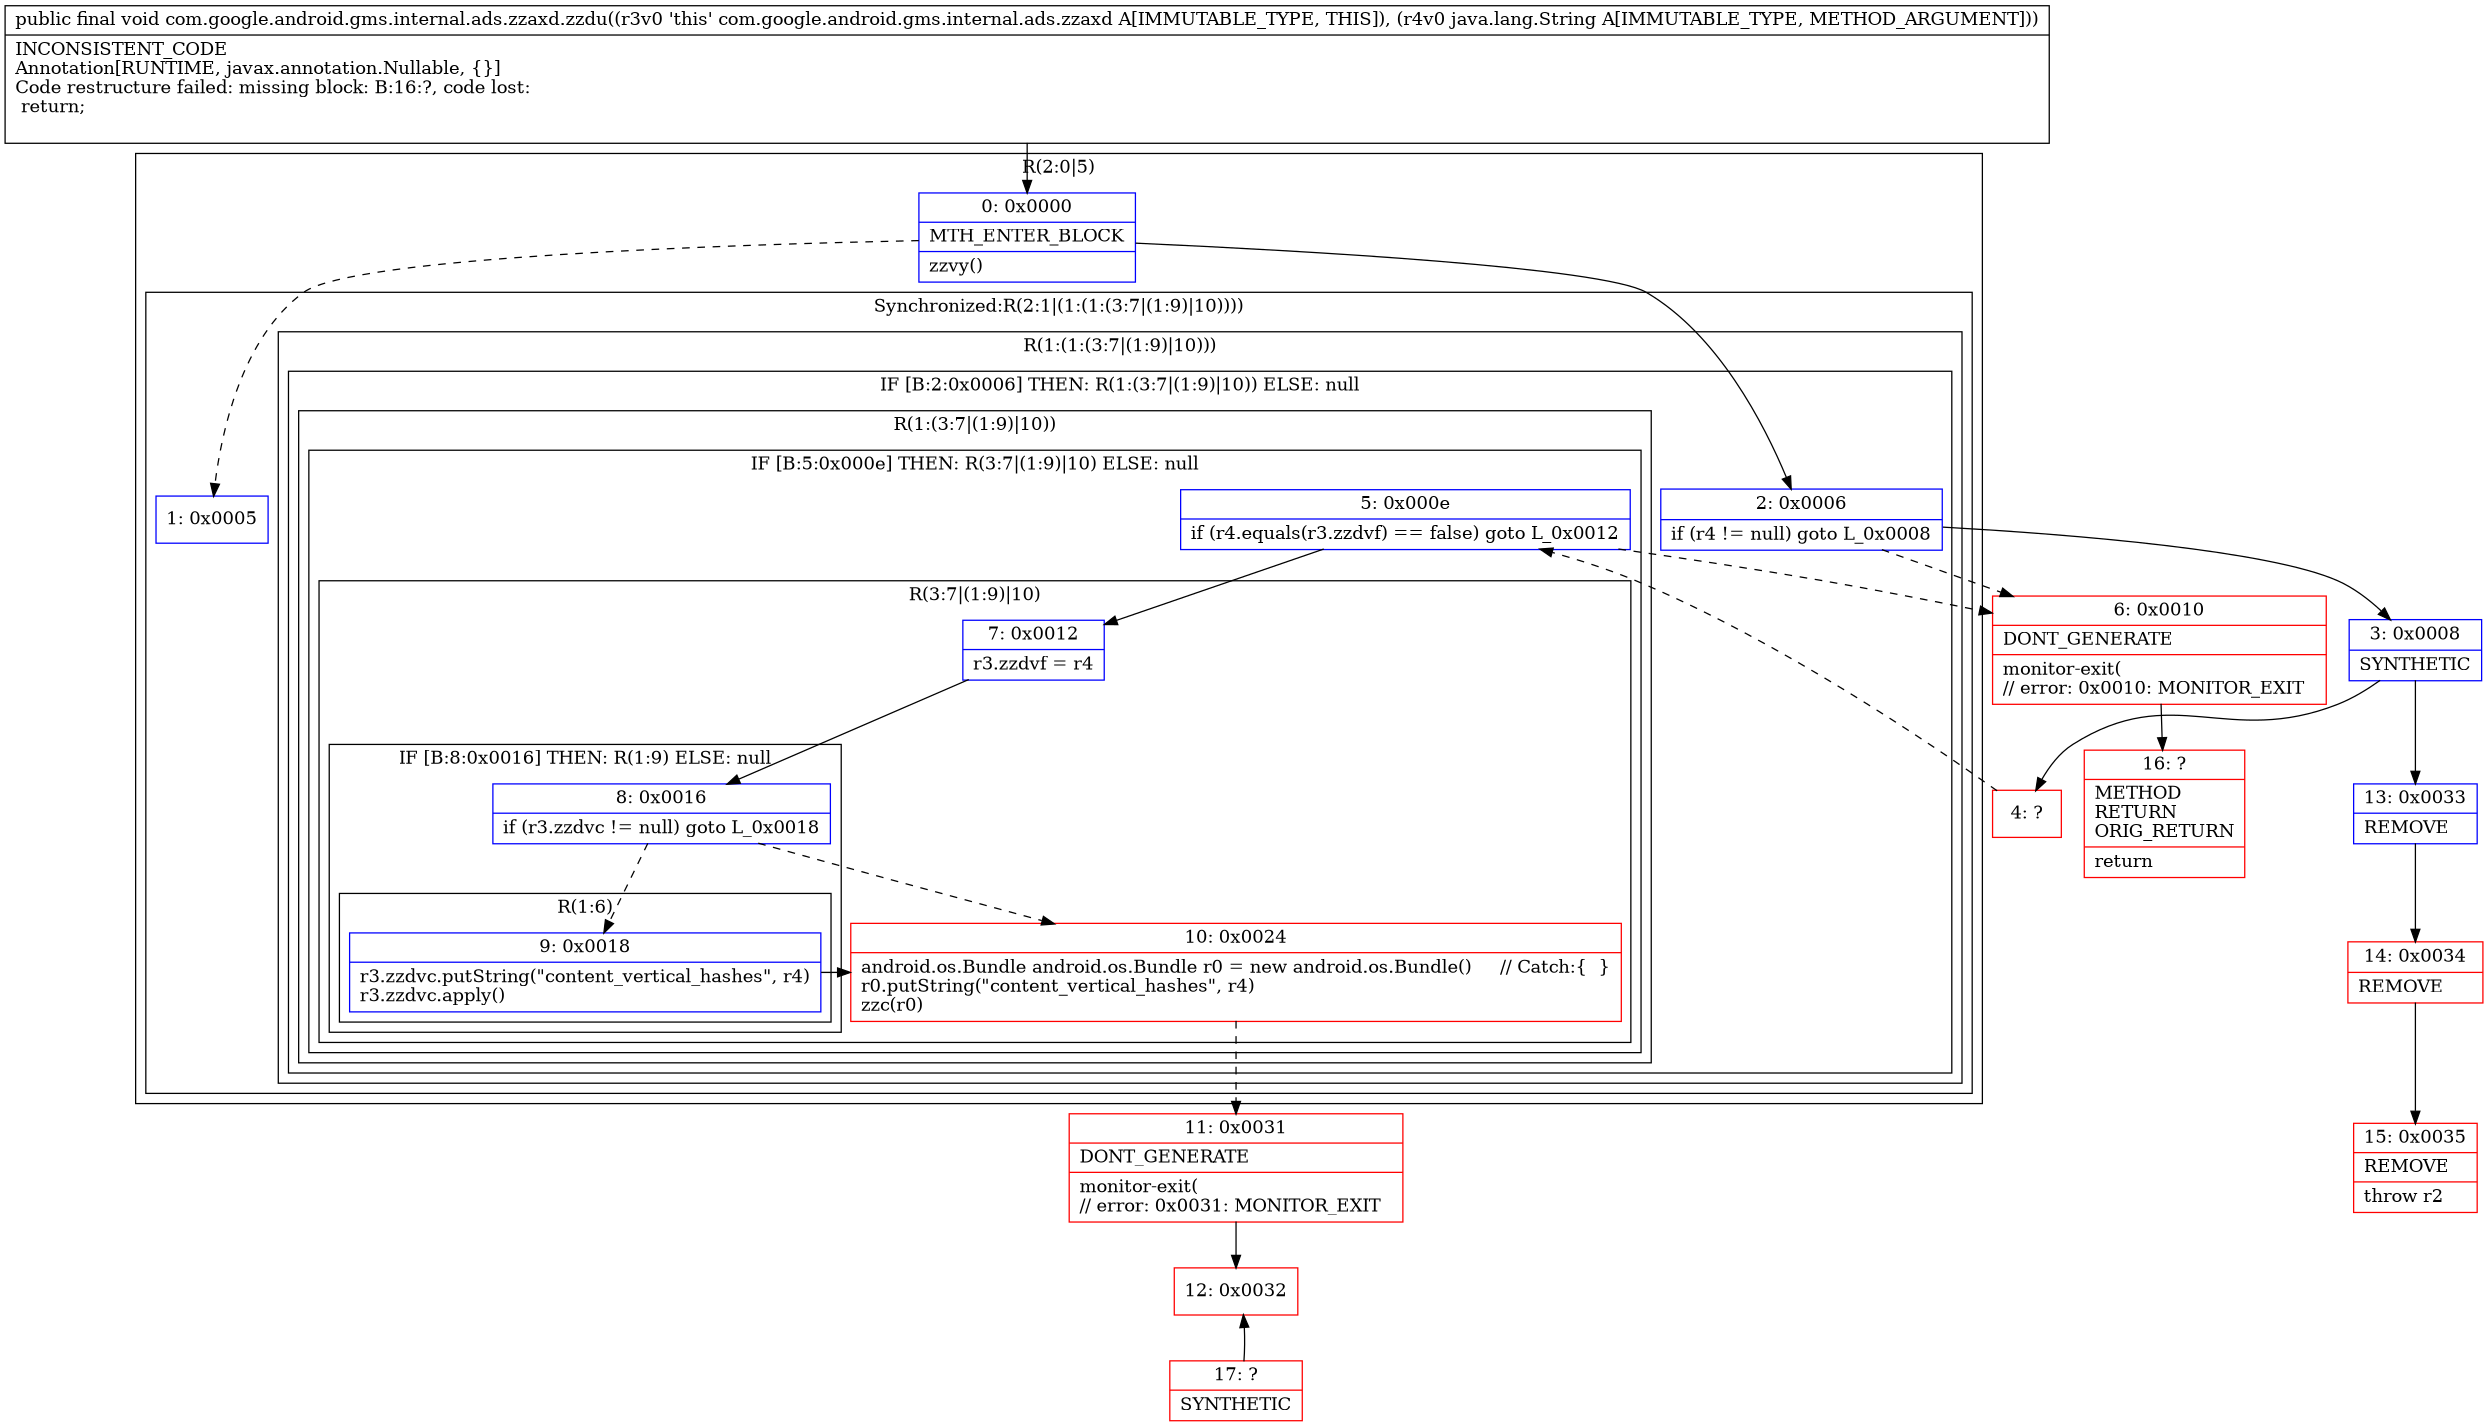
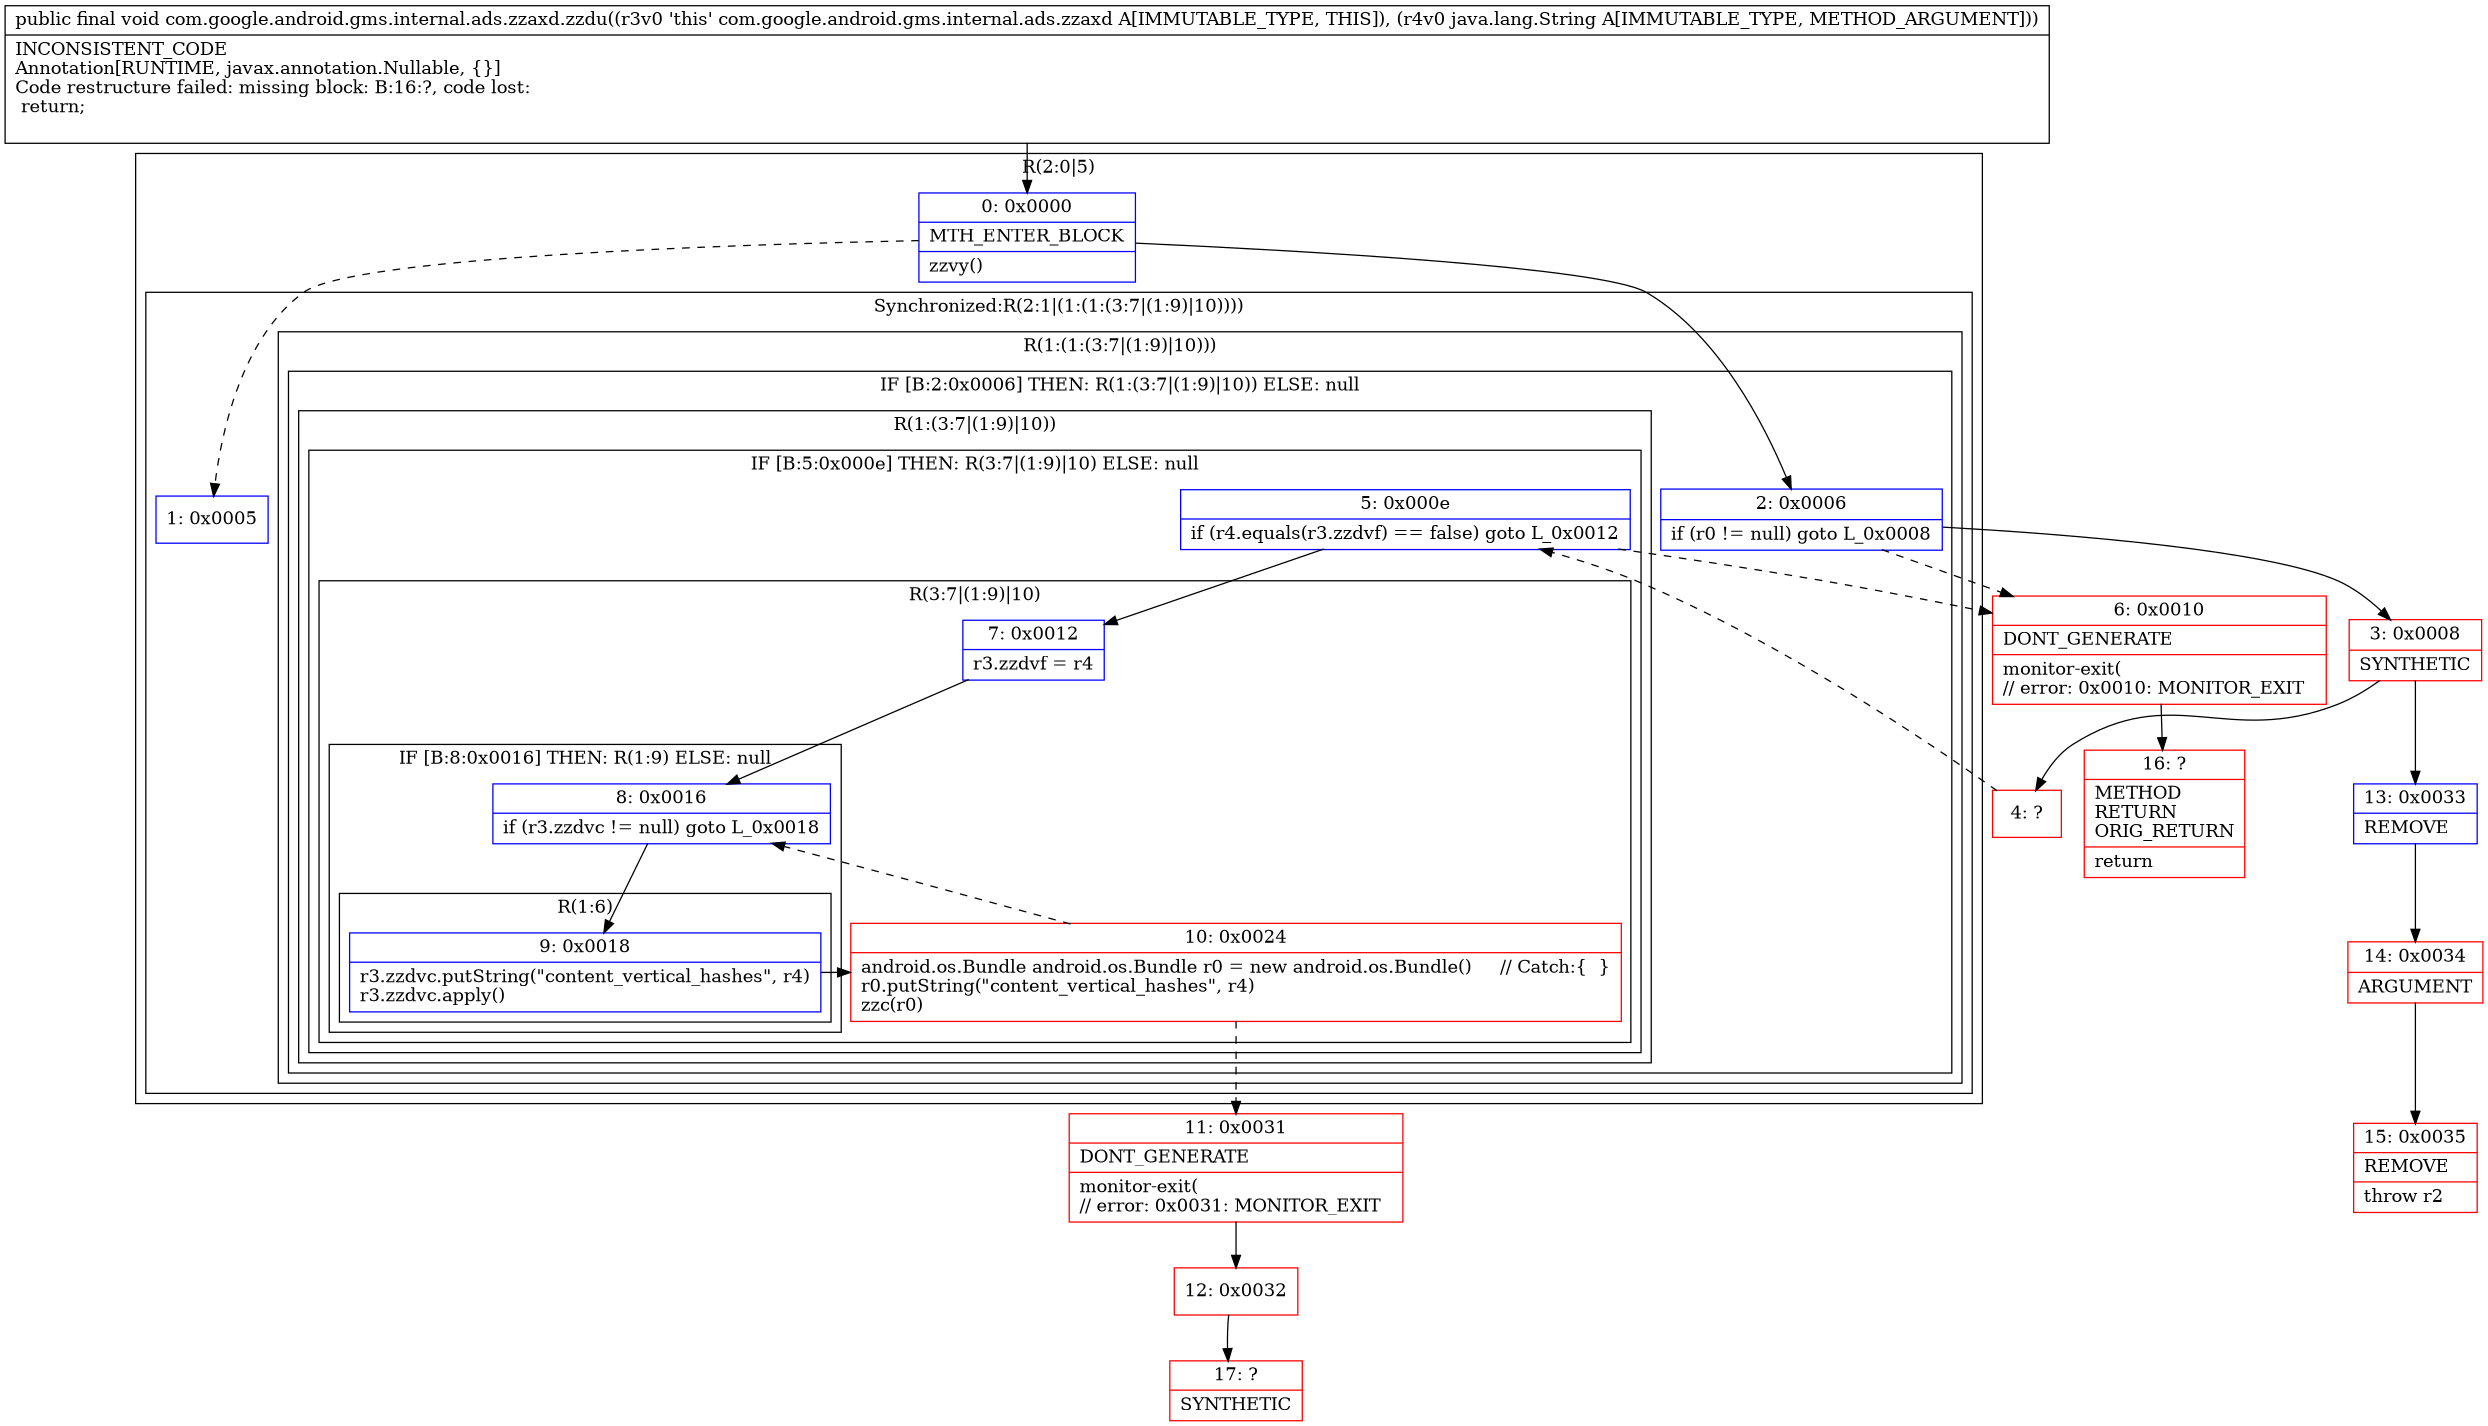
(1802, 534) -> (1802, 534)
(2415, 650) -> (2415, 650)
(629, 882) -> (629, 882)
(900, 882) -> (928, 885)
(2401, 987) -> (2415, 987)
(1245, 1344) -> (1228, 1332)
